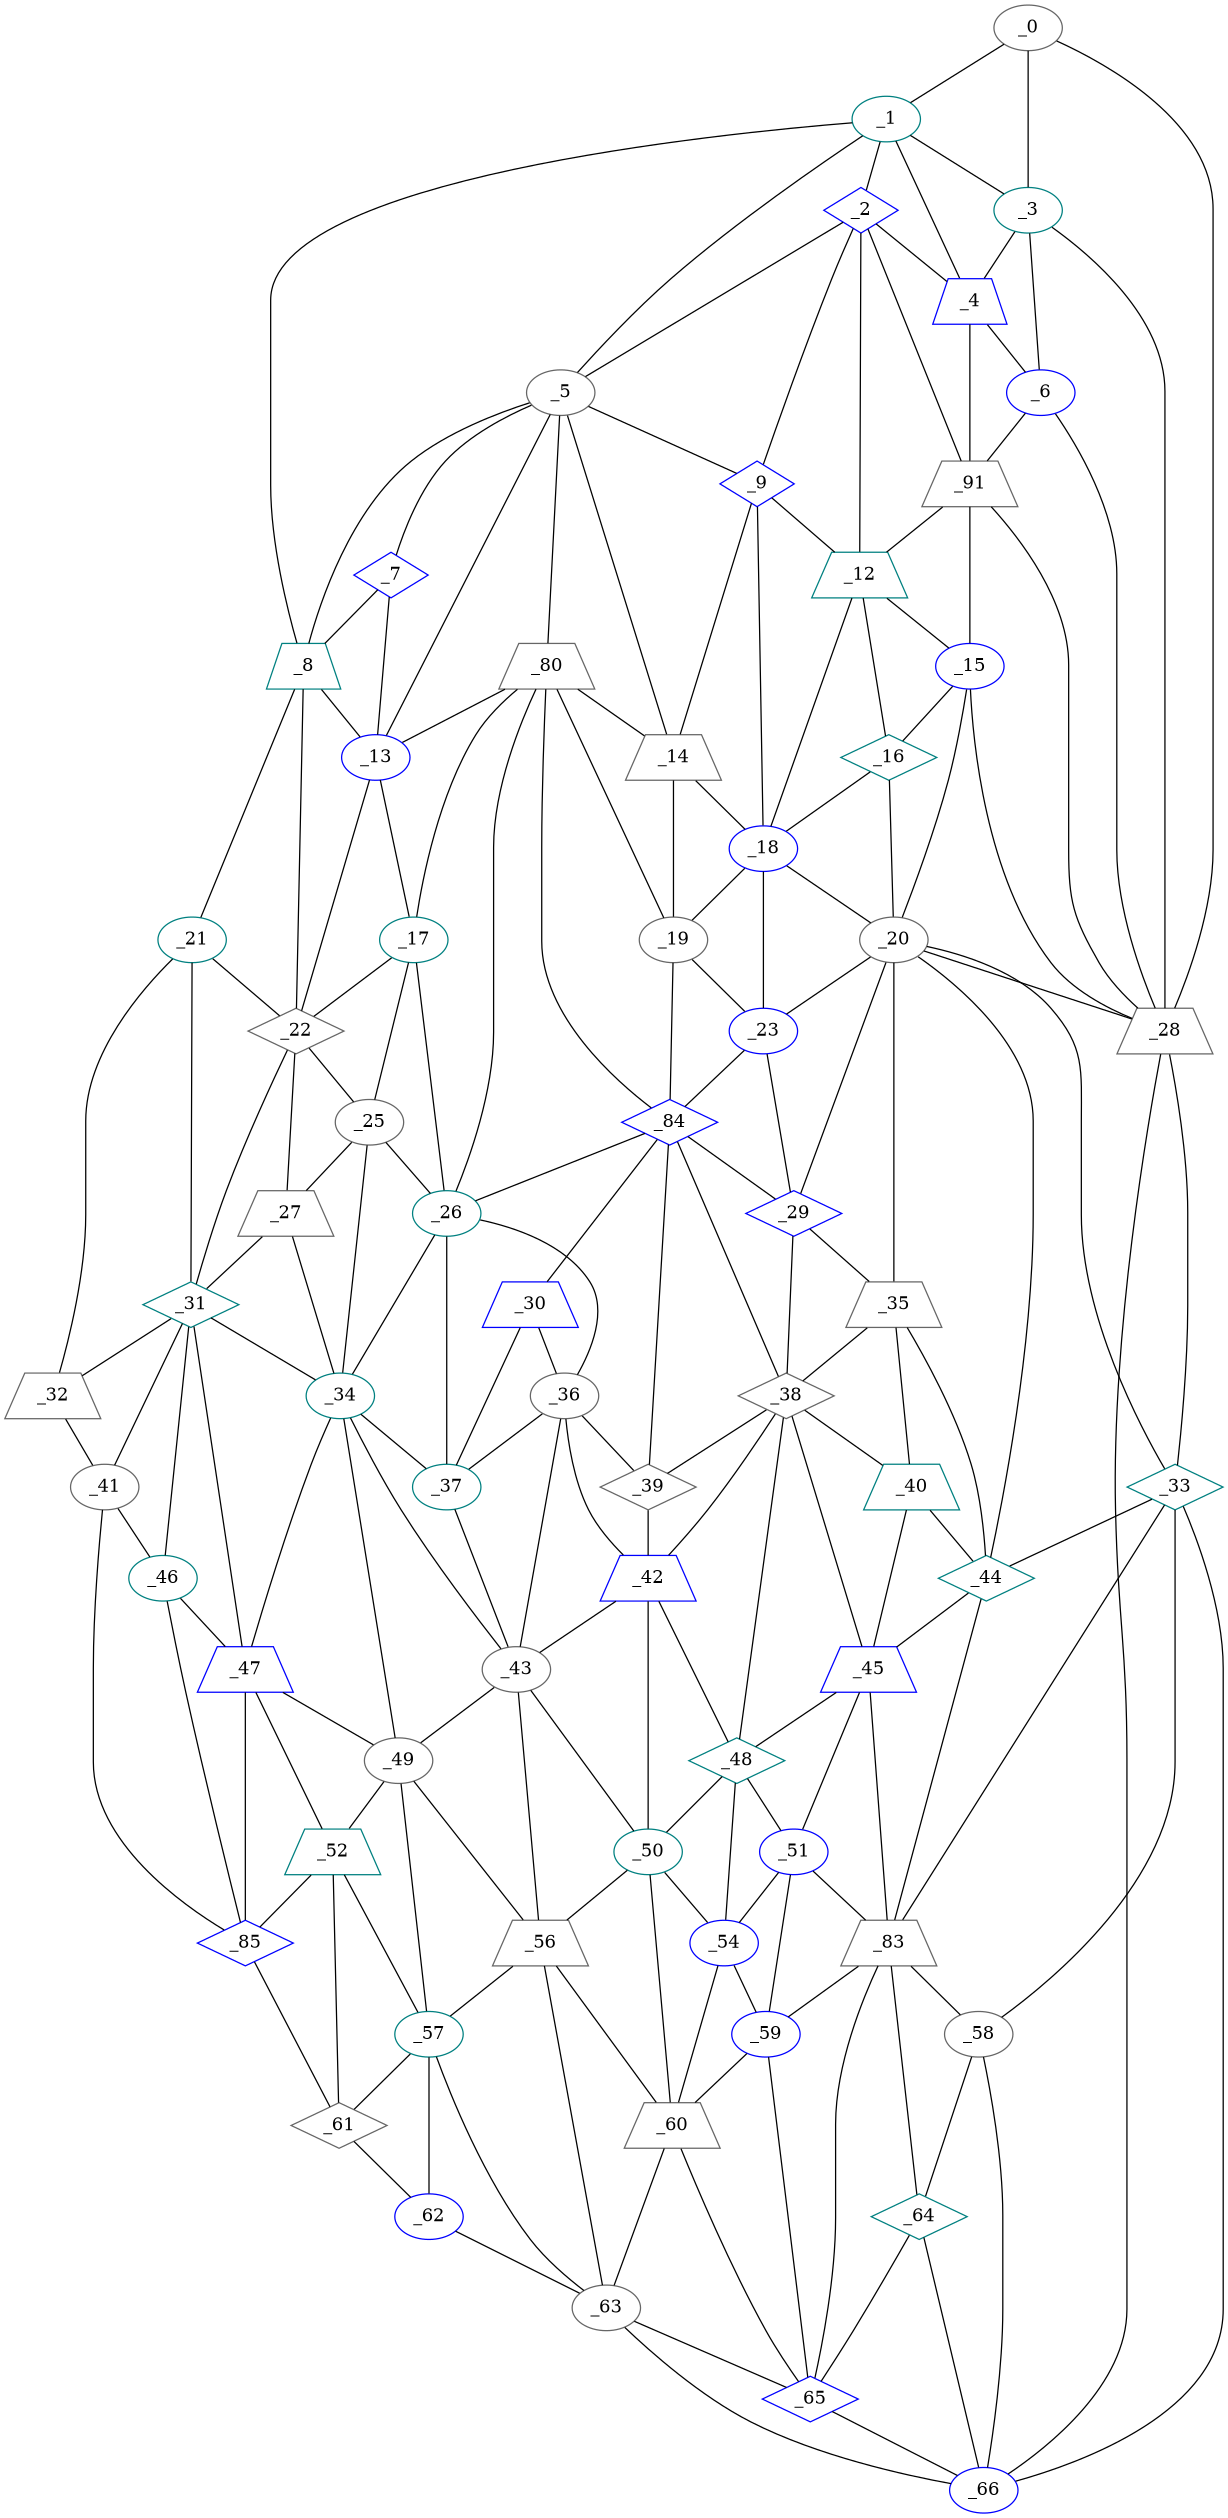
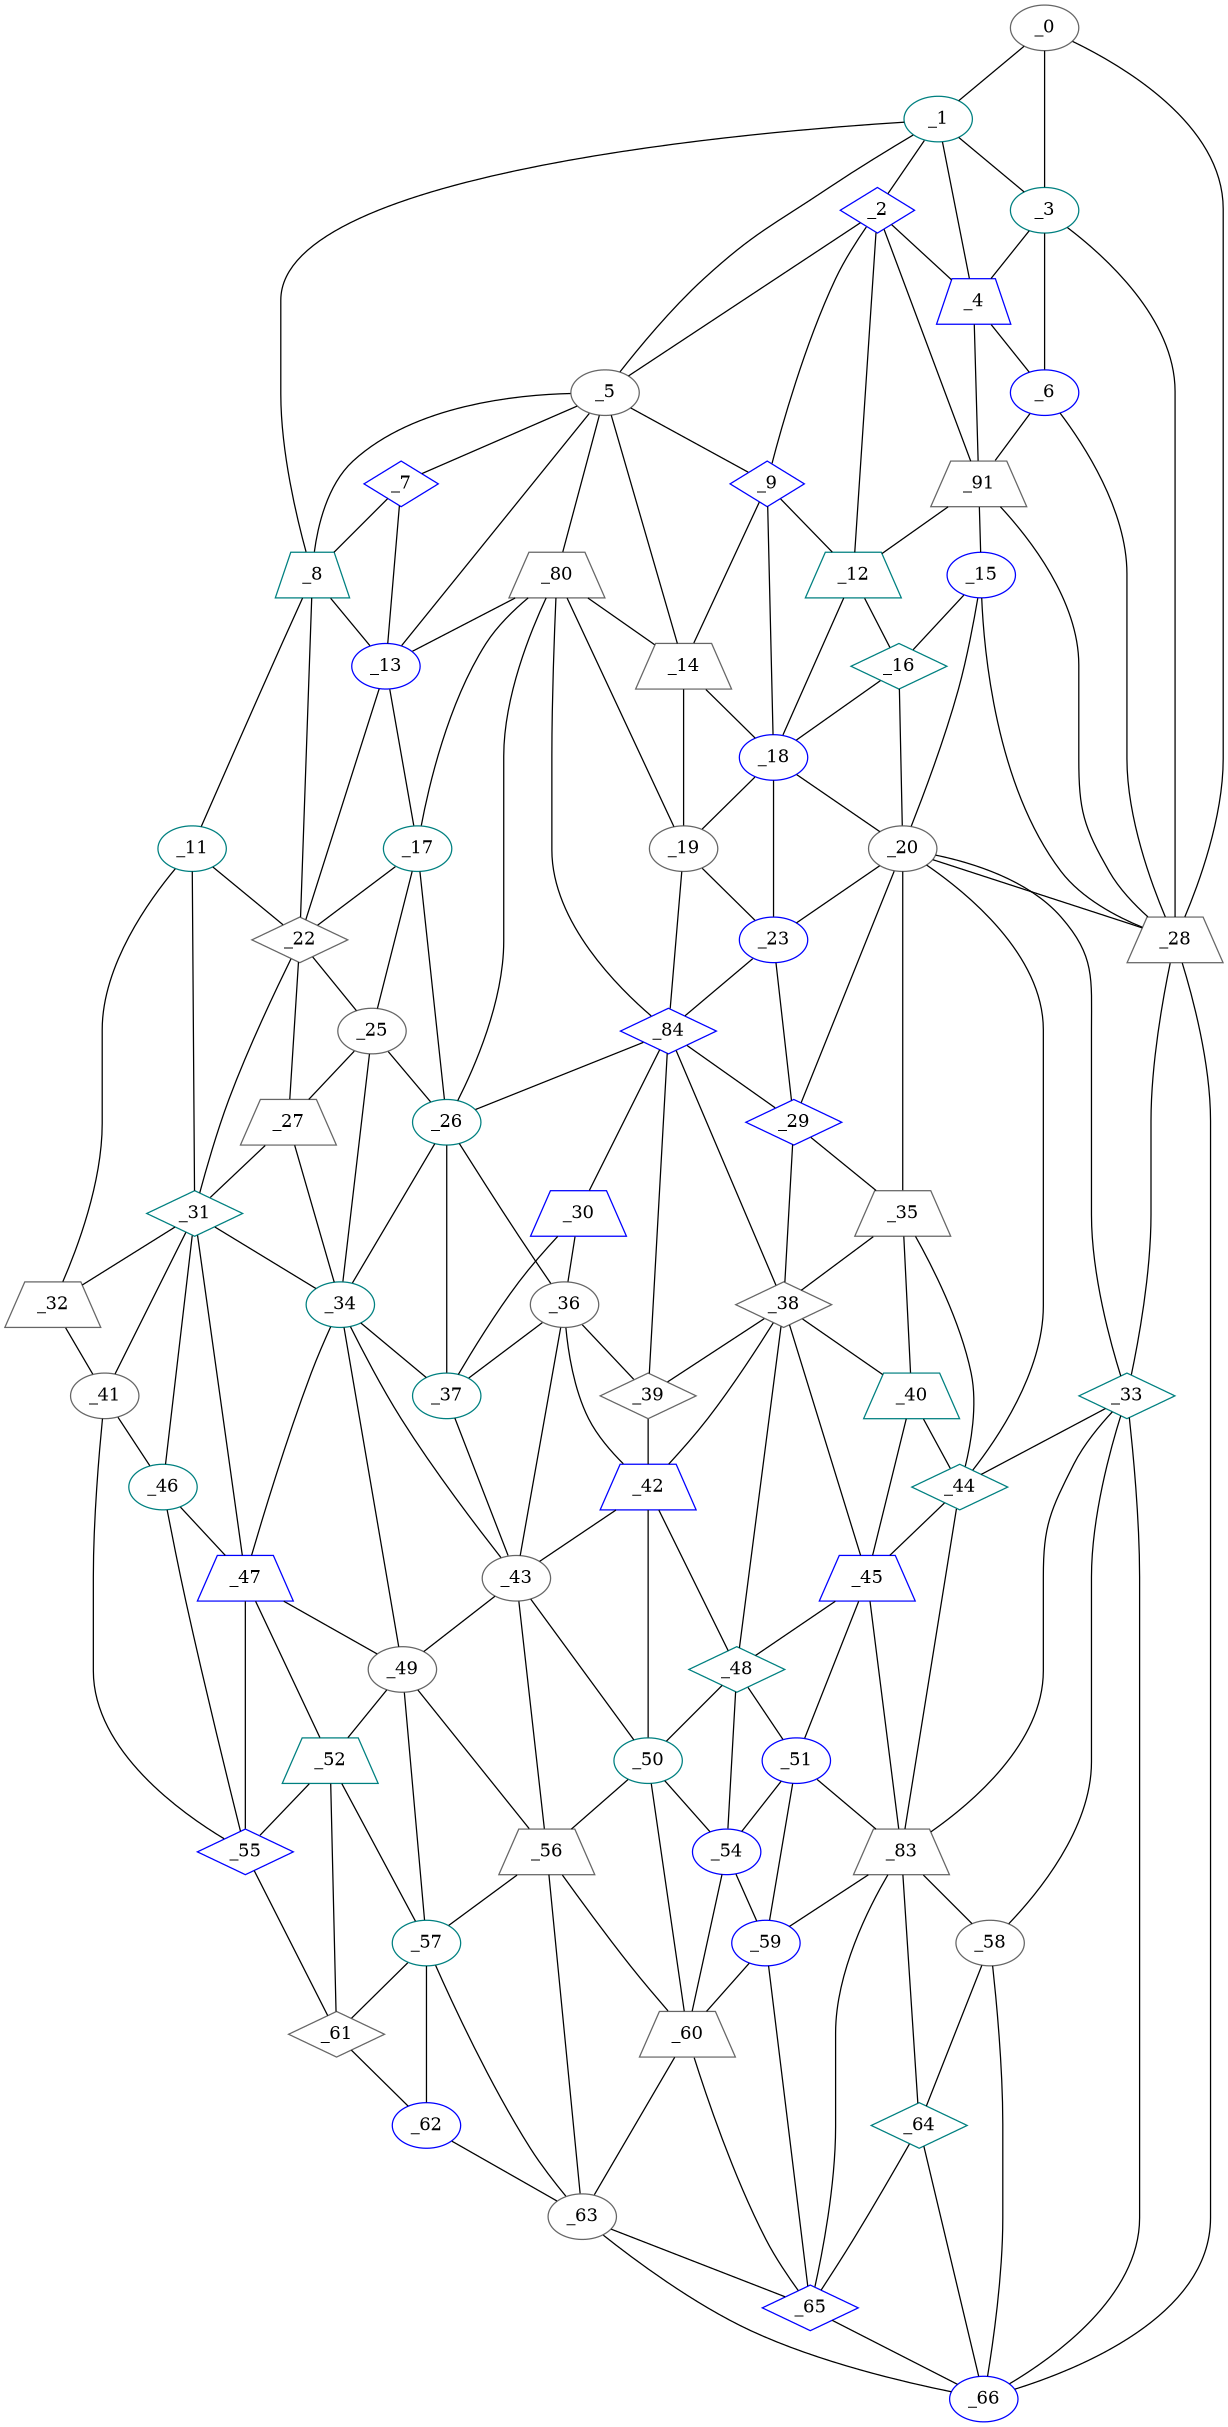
(918, 623) -> none
(192, 940) -> (192, 849)
(245, 1943) -> (245, 1852)
